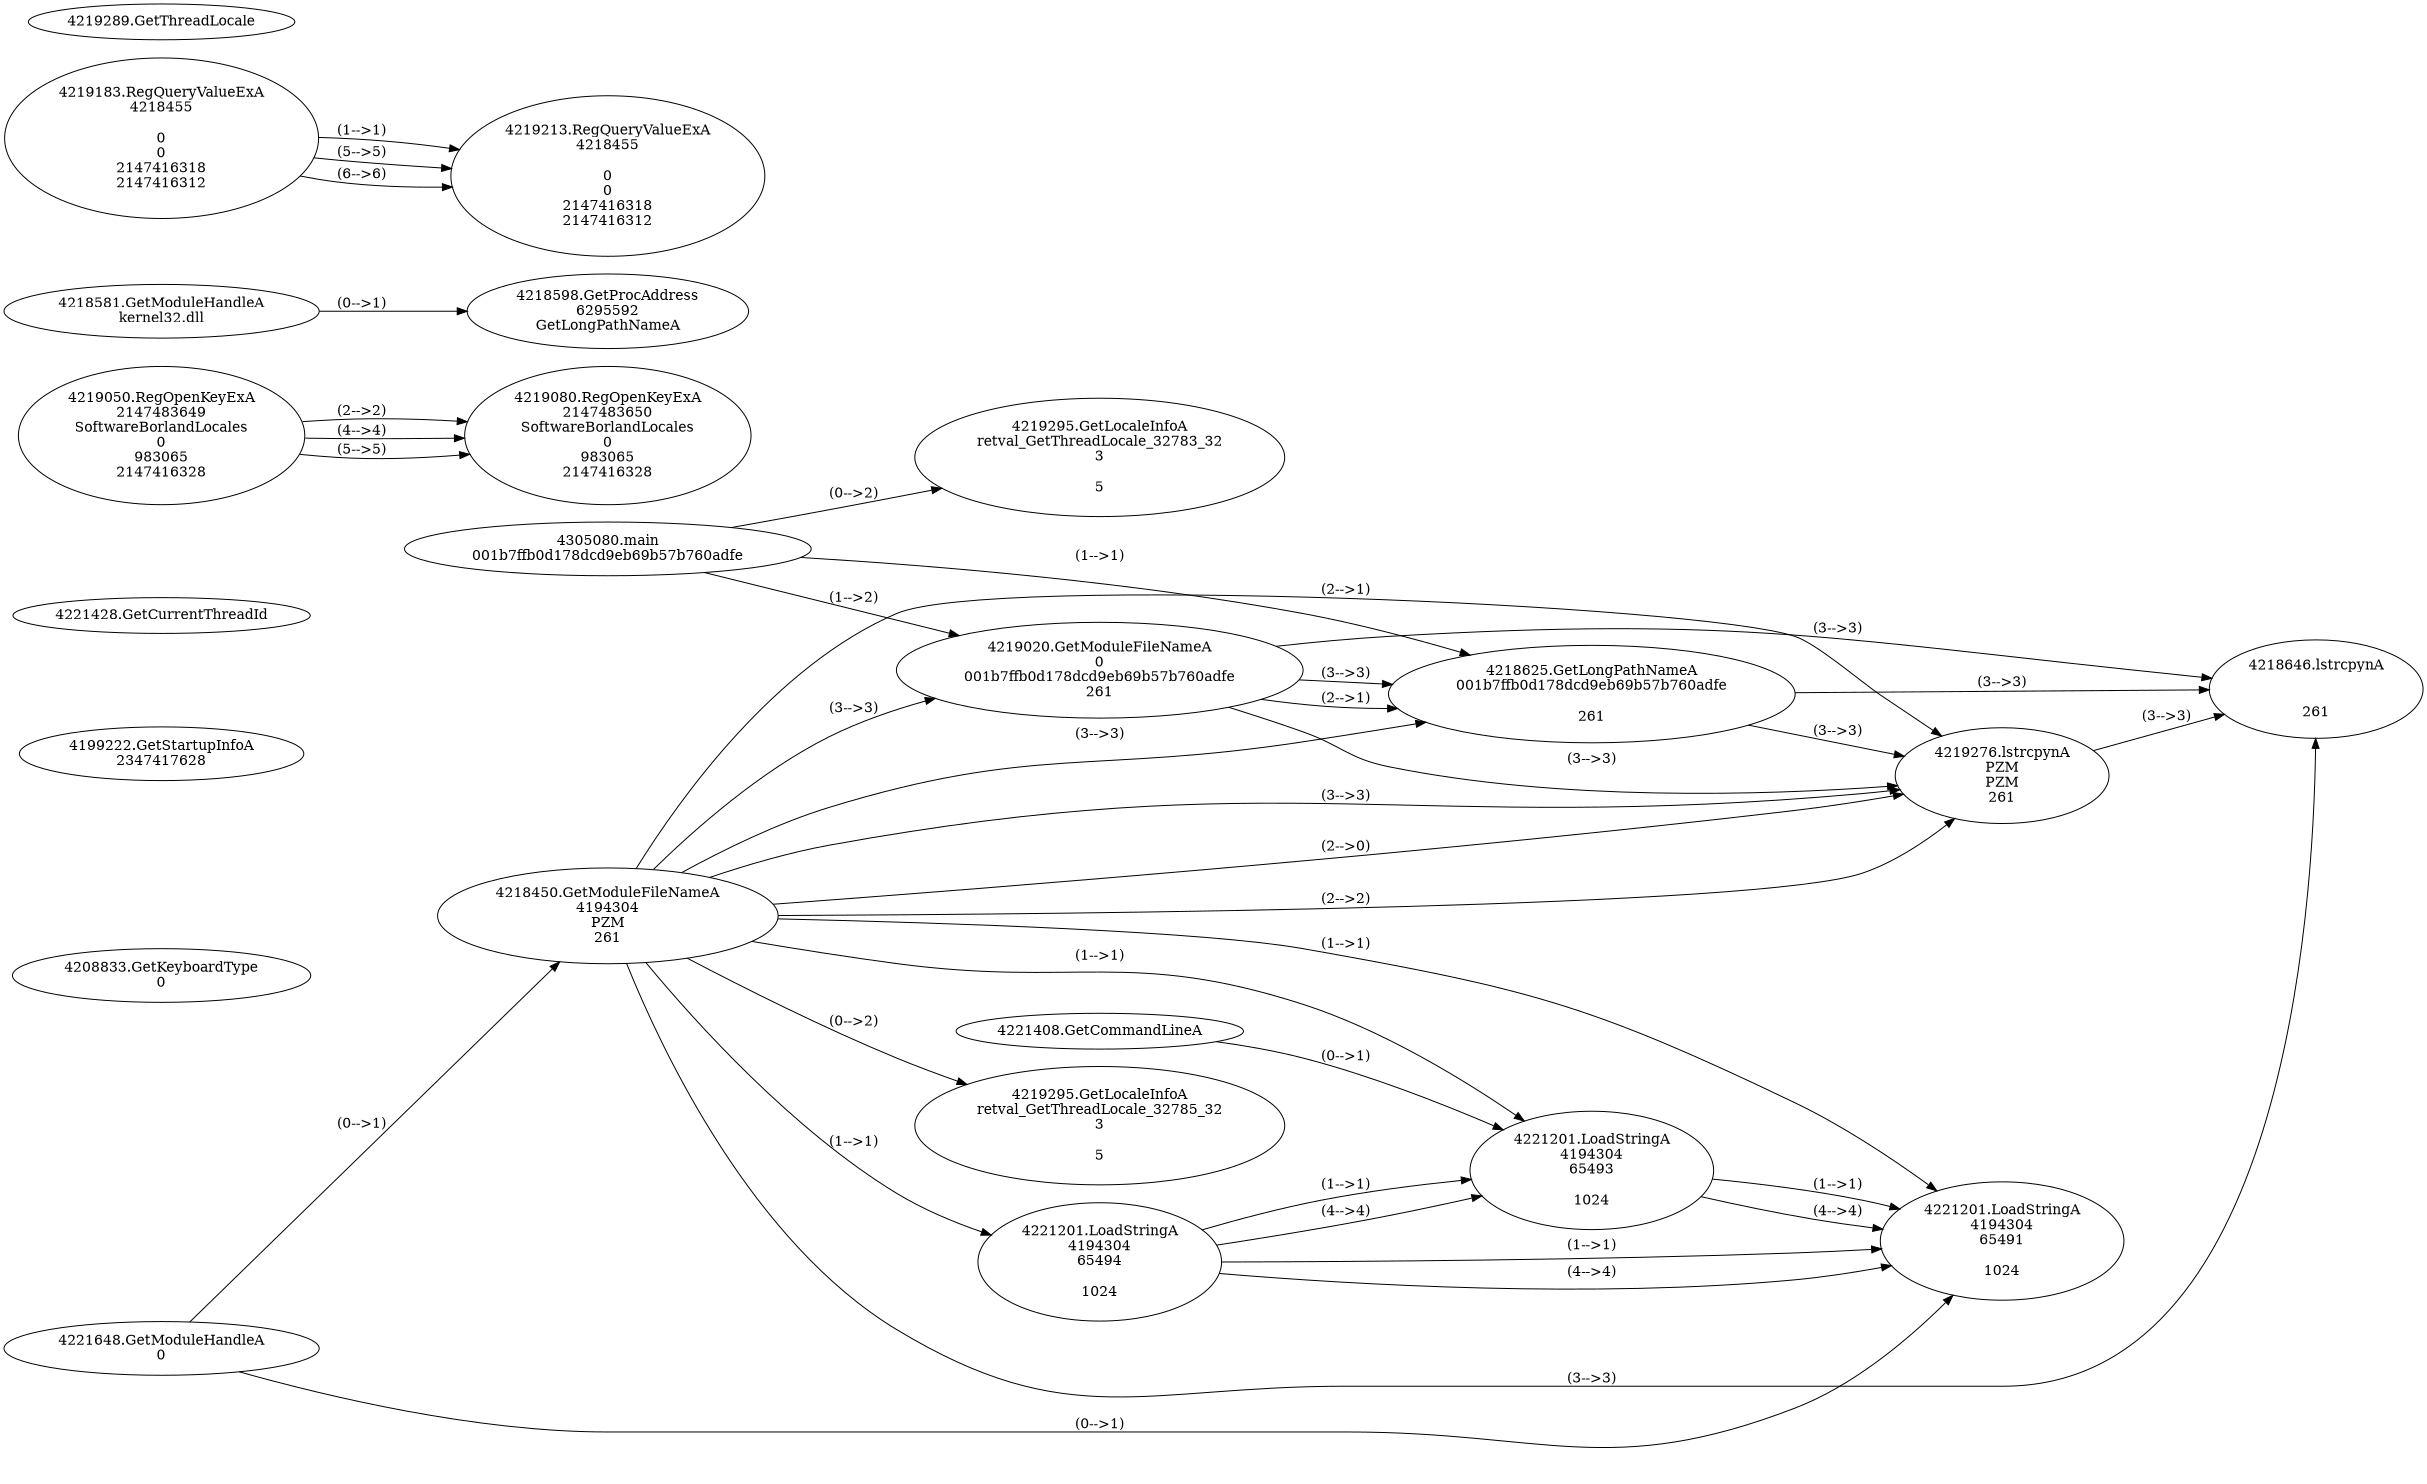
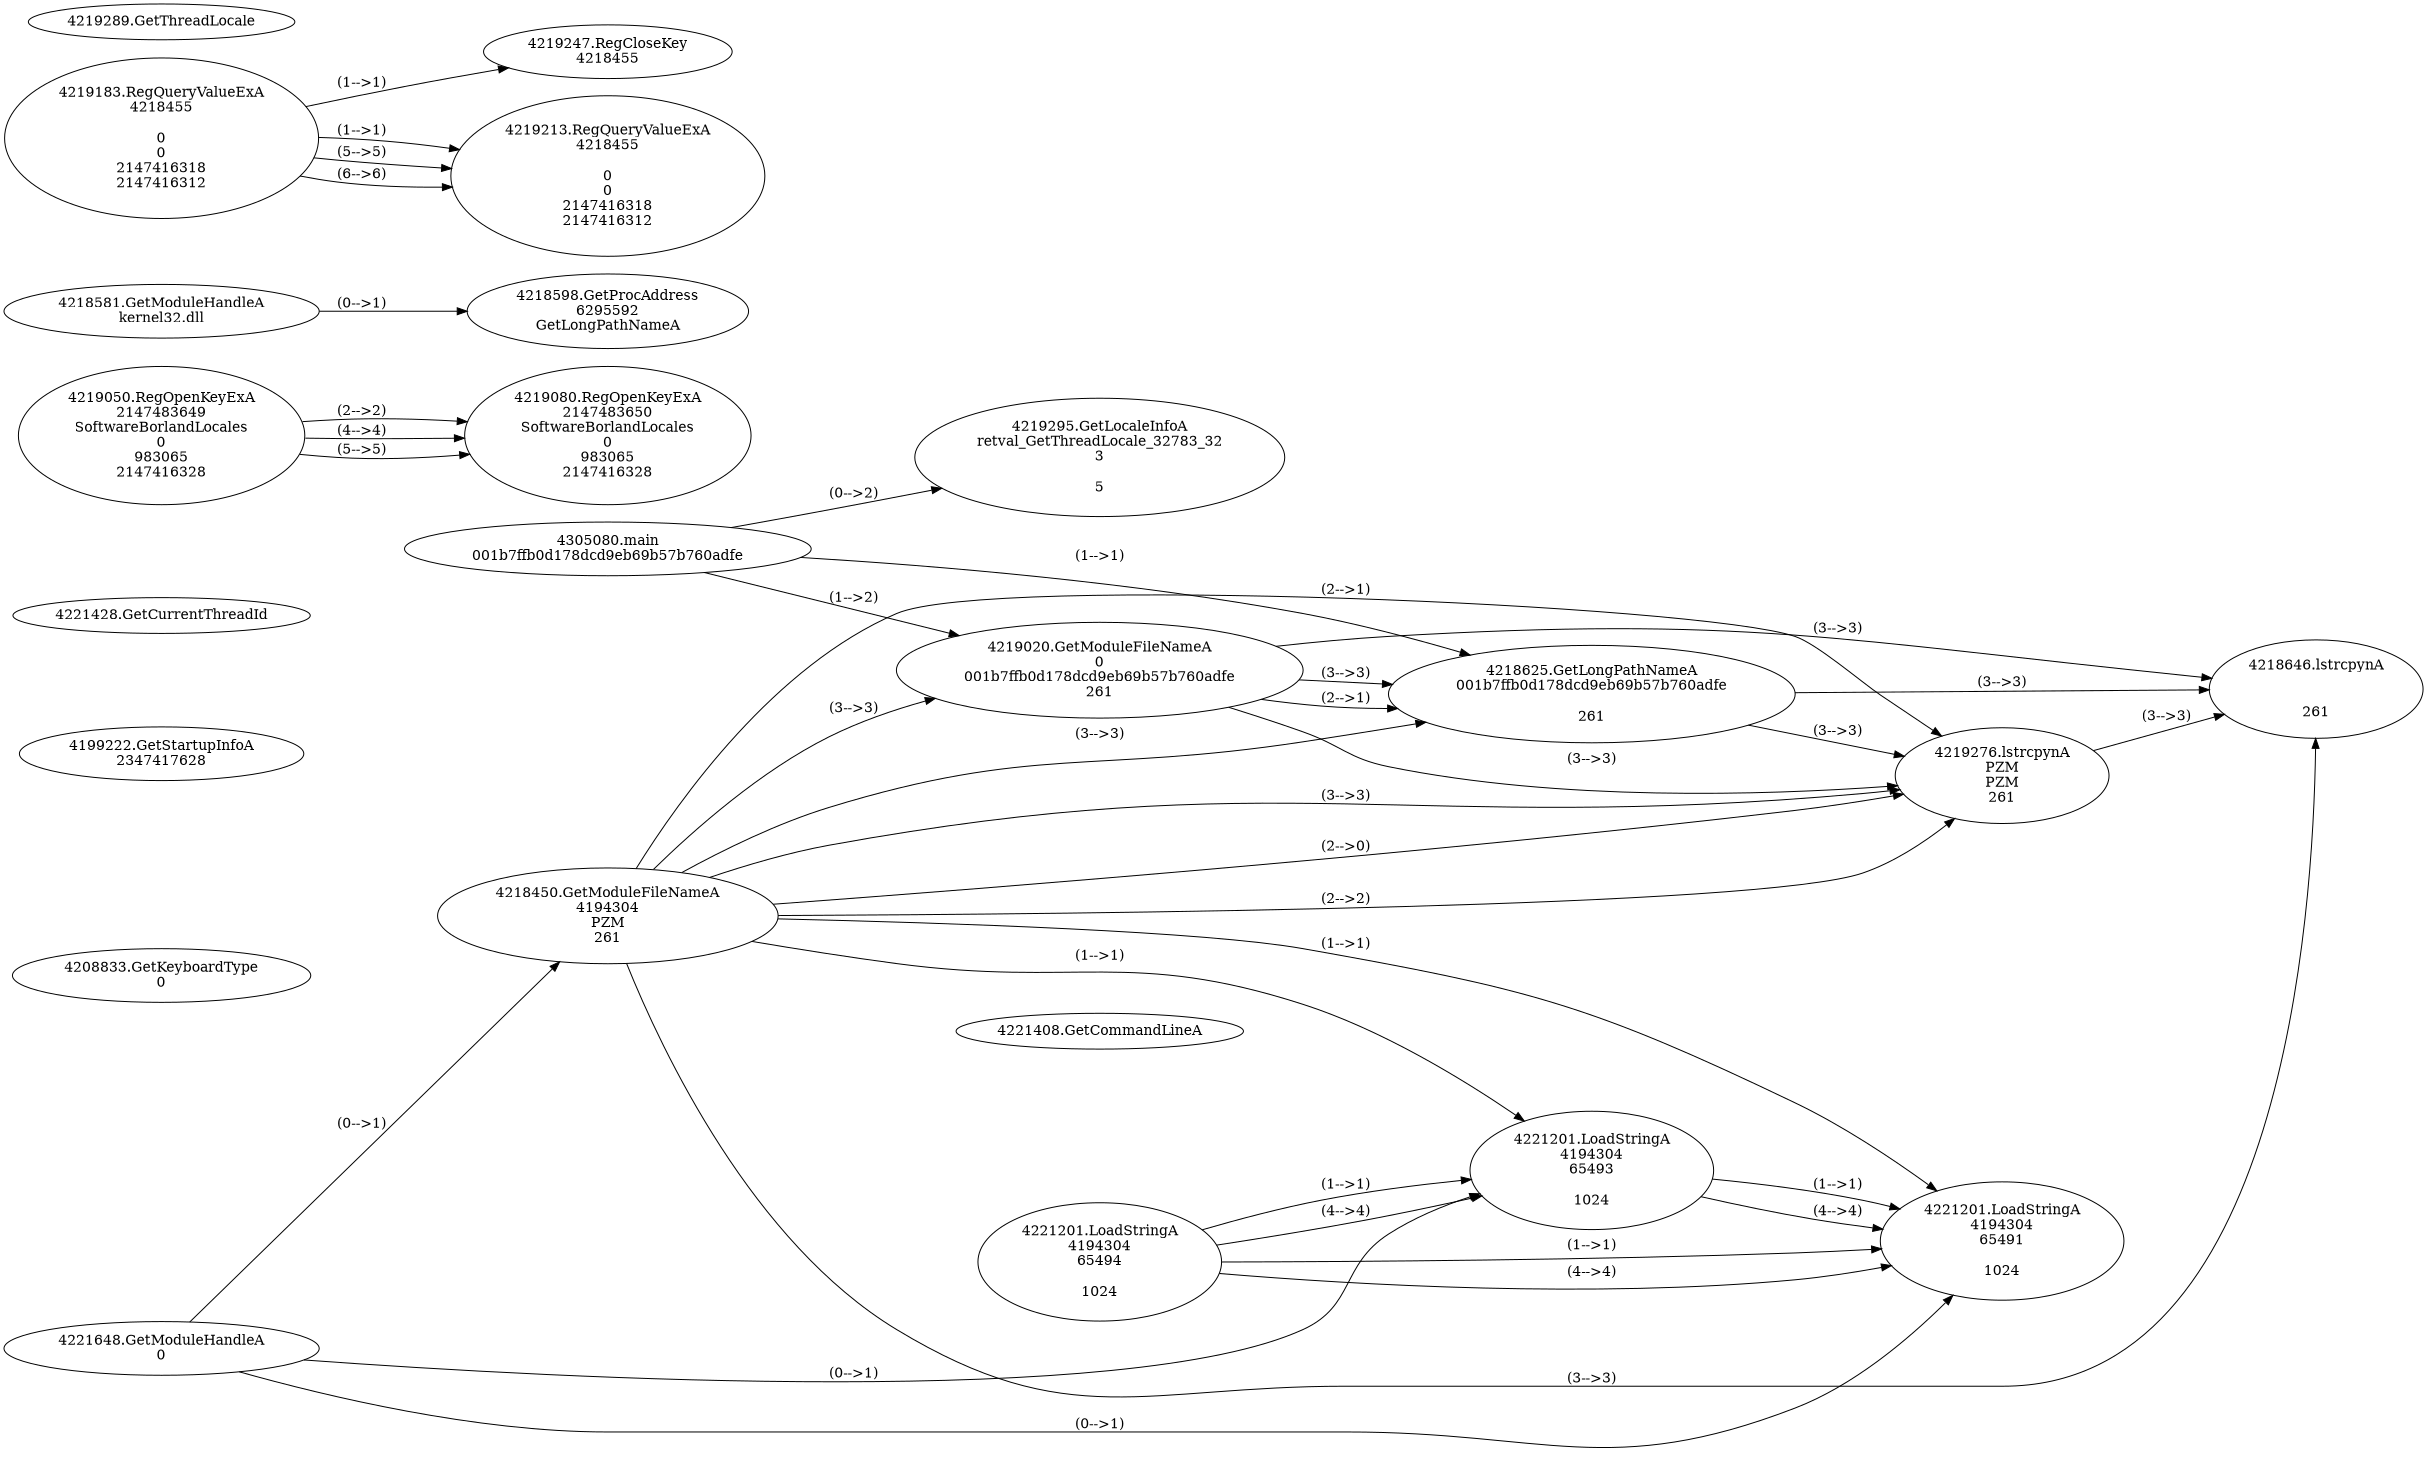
none -> (608, 52)
(1358, 1074) -> (916, 1380)
(797, 1119) -> none
(1100, 1126) -> none
